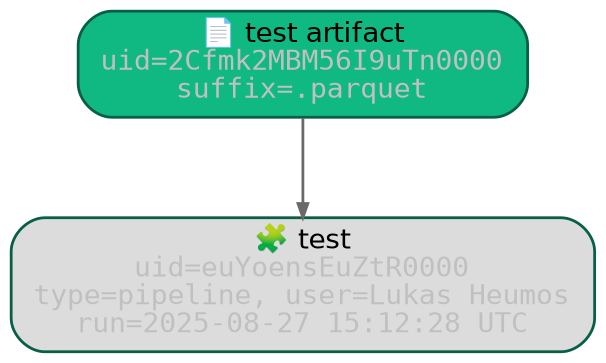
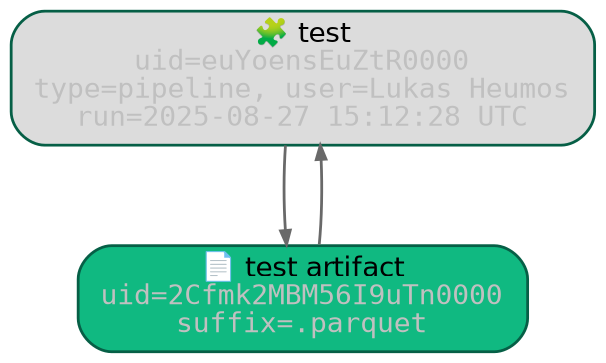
none -> (284, 188)
